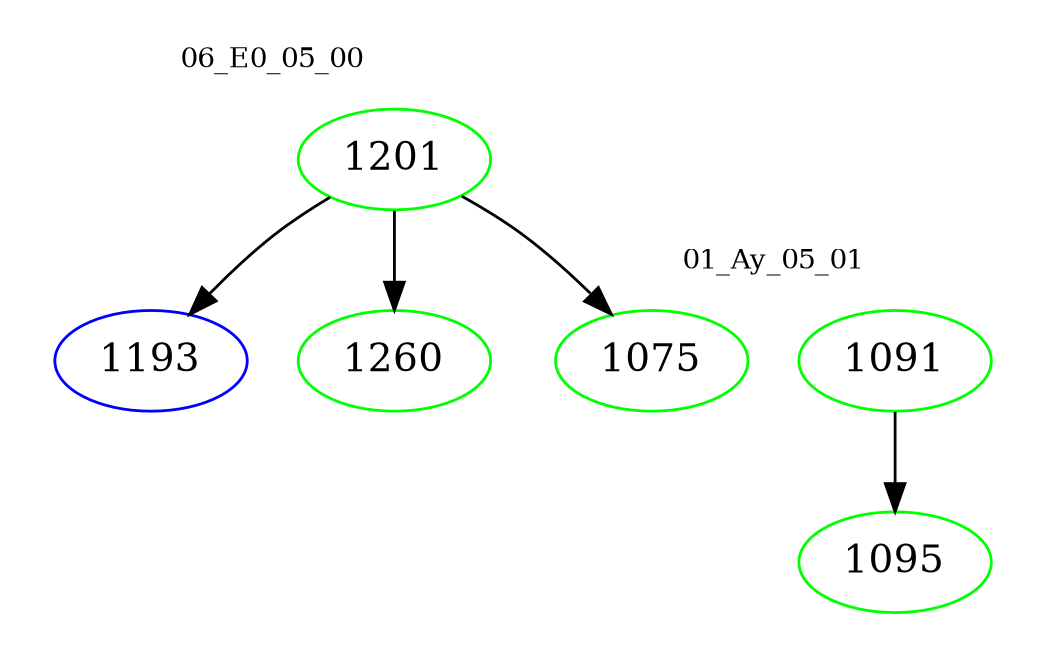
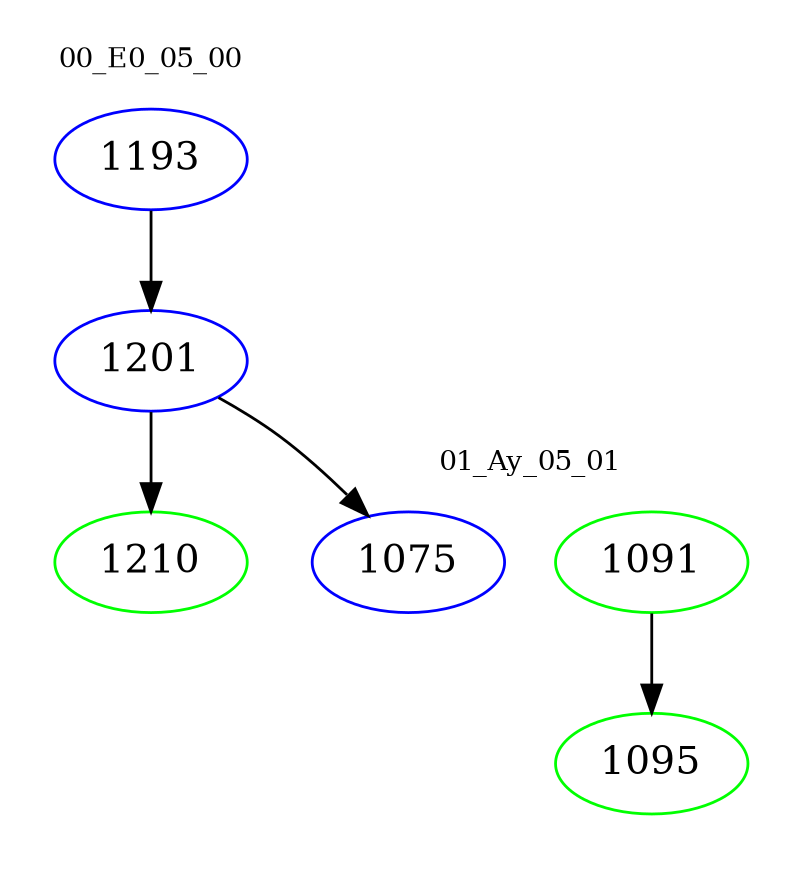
(273, 60) -> (151, 60)
(394, 159) -> (151, 361)
(266, 241) -> (151, 246)
(394, 361) -> (151, 562)
(652, 361) -> (408, 562)
